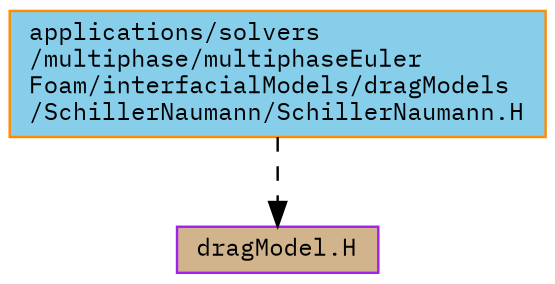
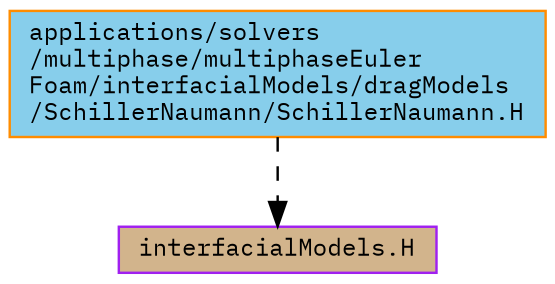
(278, 250) -> (278, 250)
